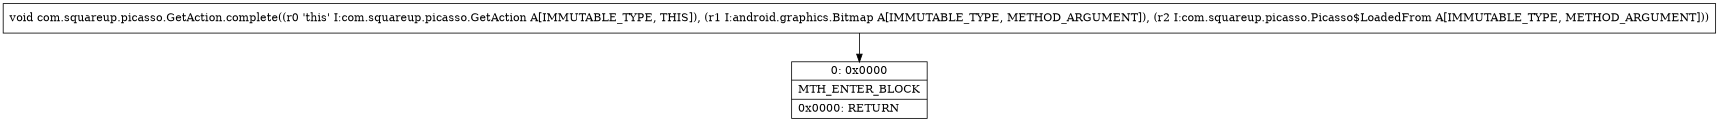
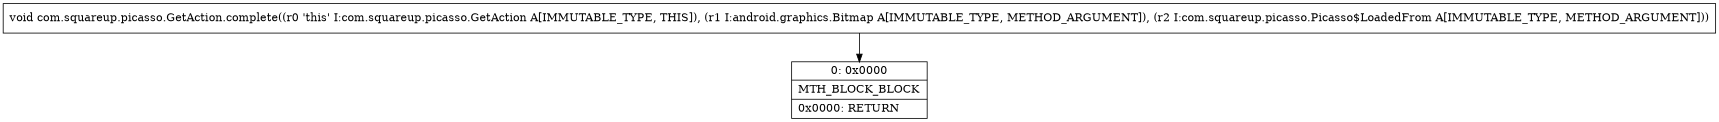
(859, 89) -> (859, 89)
